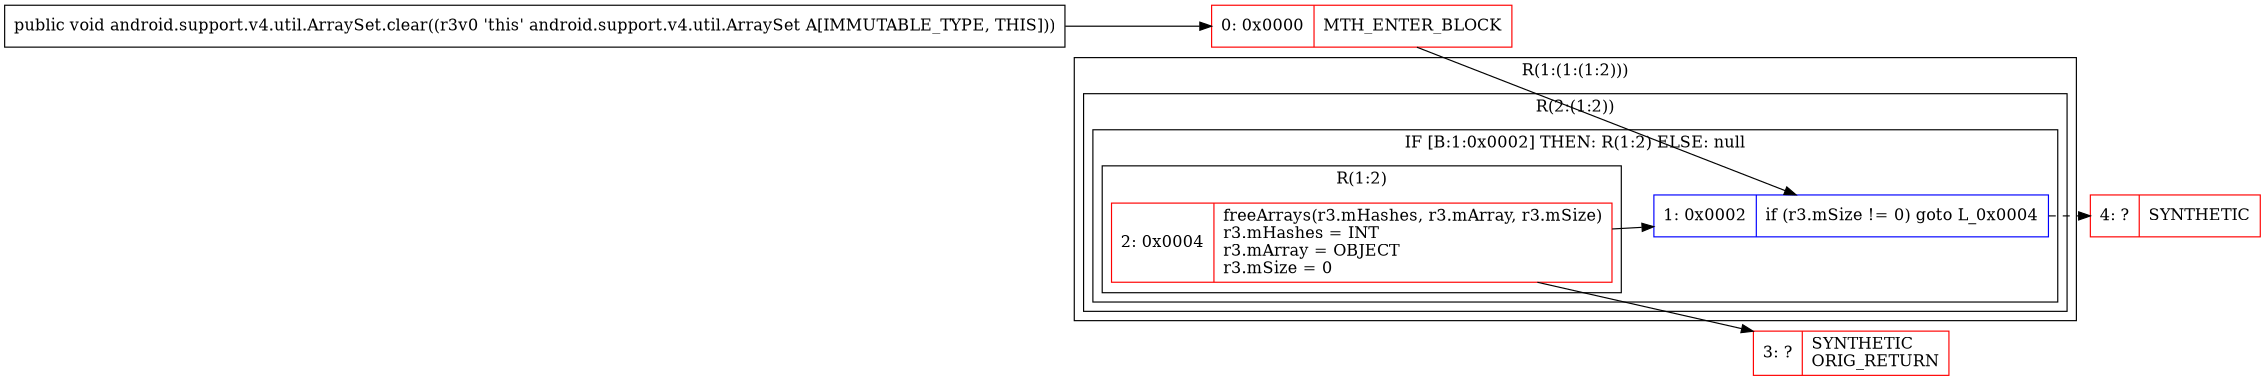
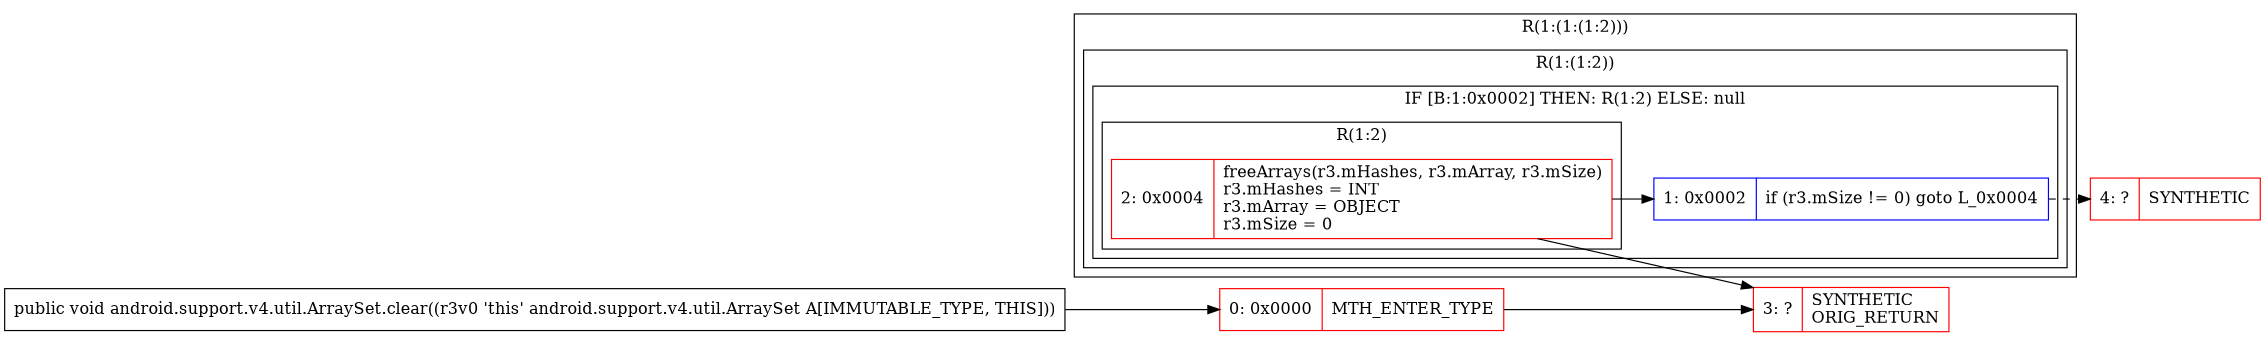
(1413, 26) -> (1413, 309)
(1575, 107) -> (1575, 63)
(1601, 119) -> (1622, 310)
